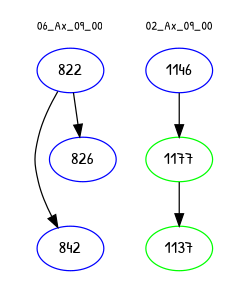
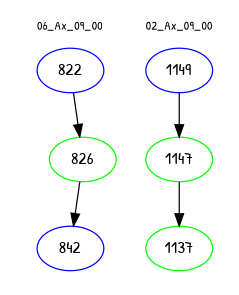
(179, 70) -> (179, 70)
(35, 153) -> (78, 198)
(83, 159) -> (83, 159)
(179, 159) -> (179, 159)
